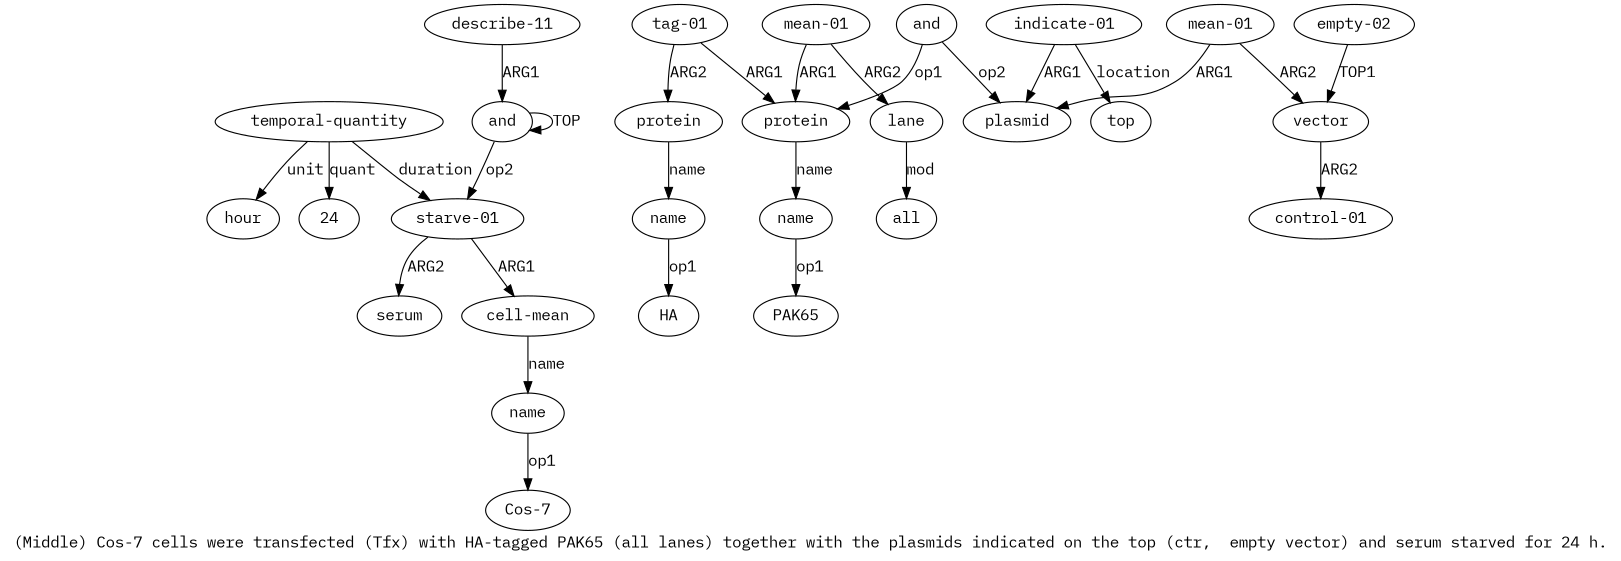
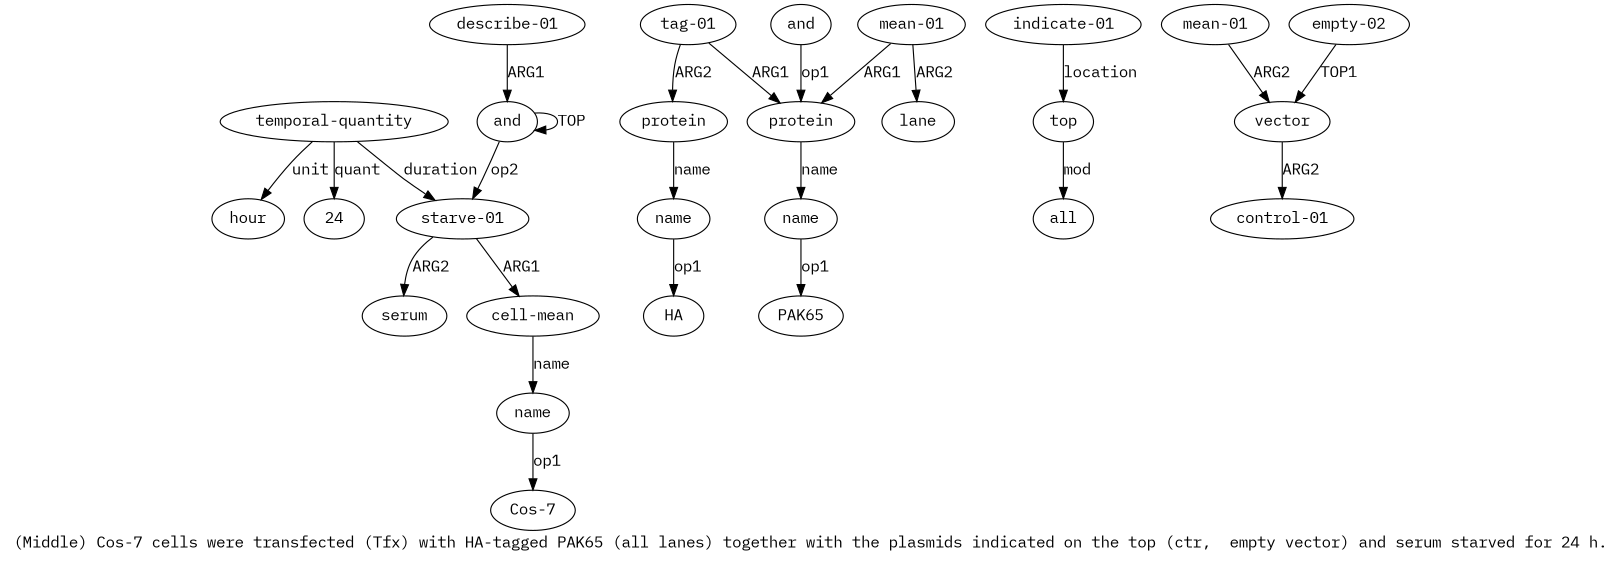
(502, 25) -> (507, 25)
(1017, 122) -> none
(906, 165) -> (1063, 165)
